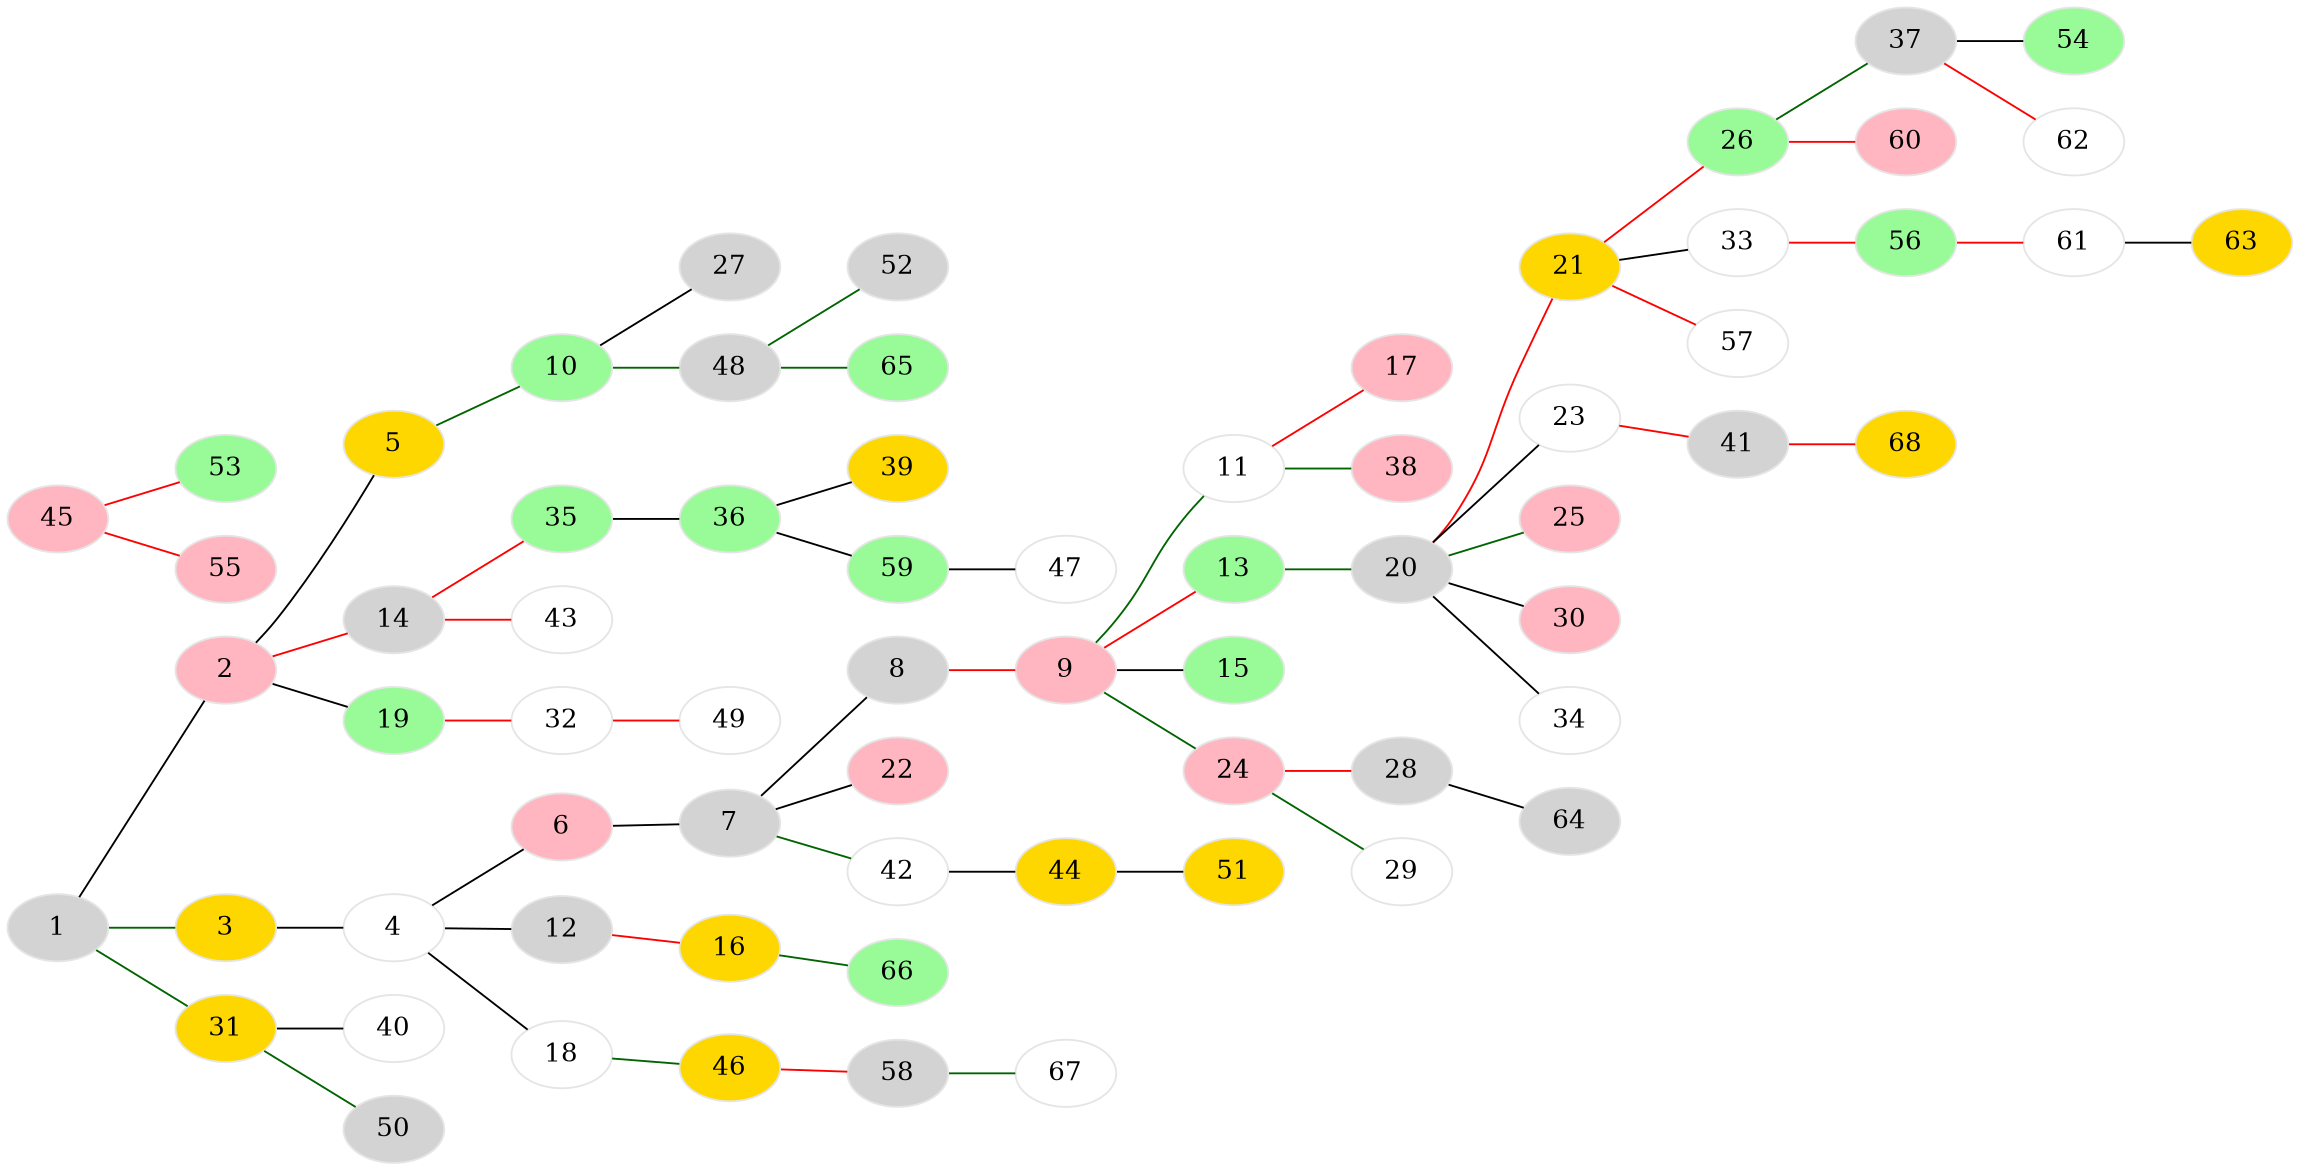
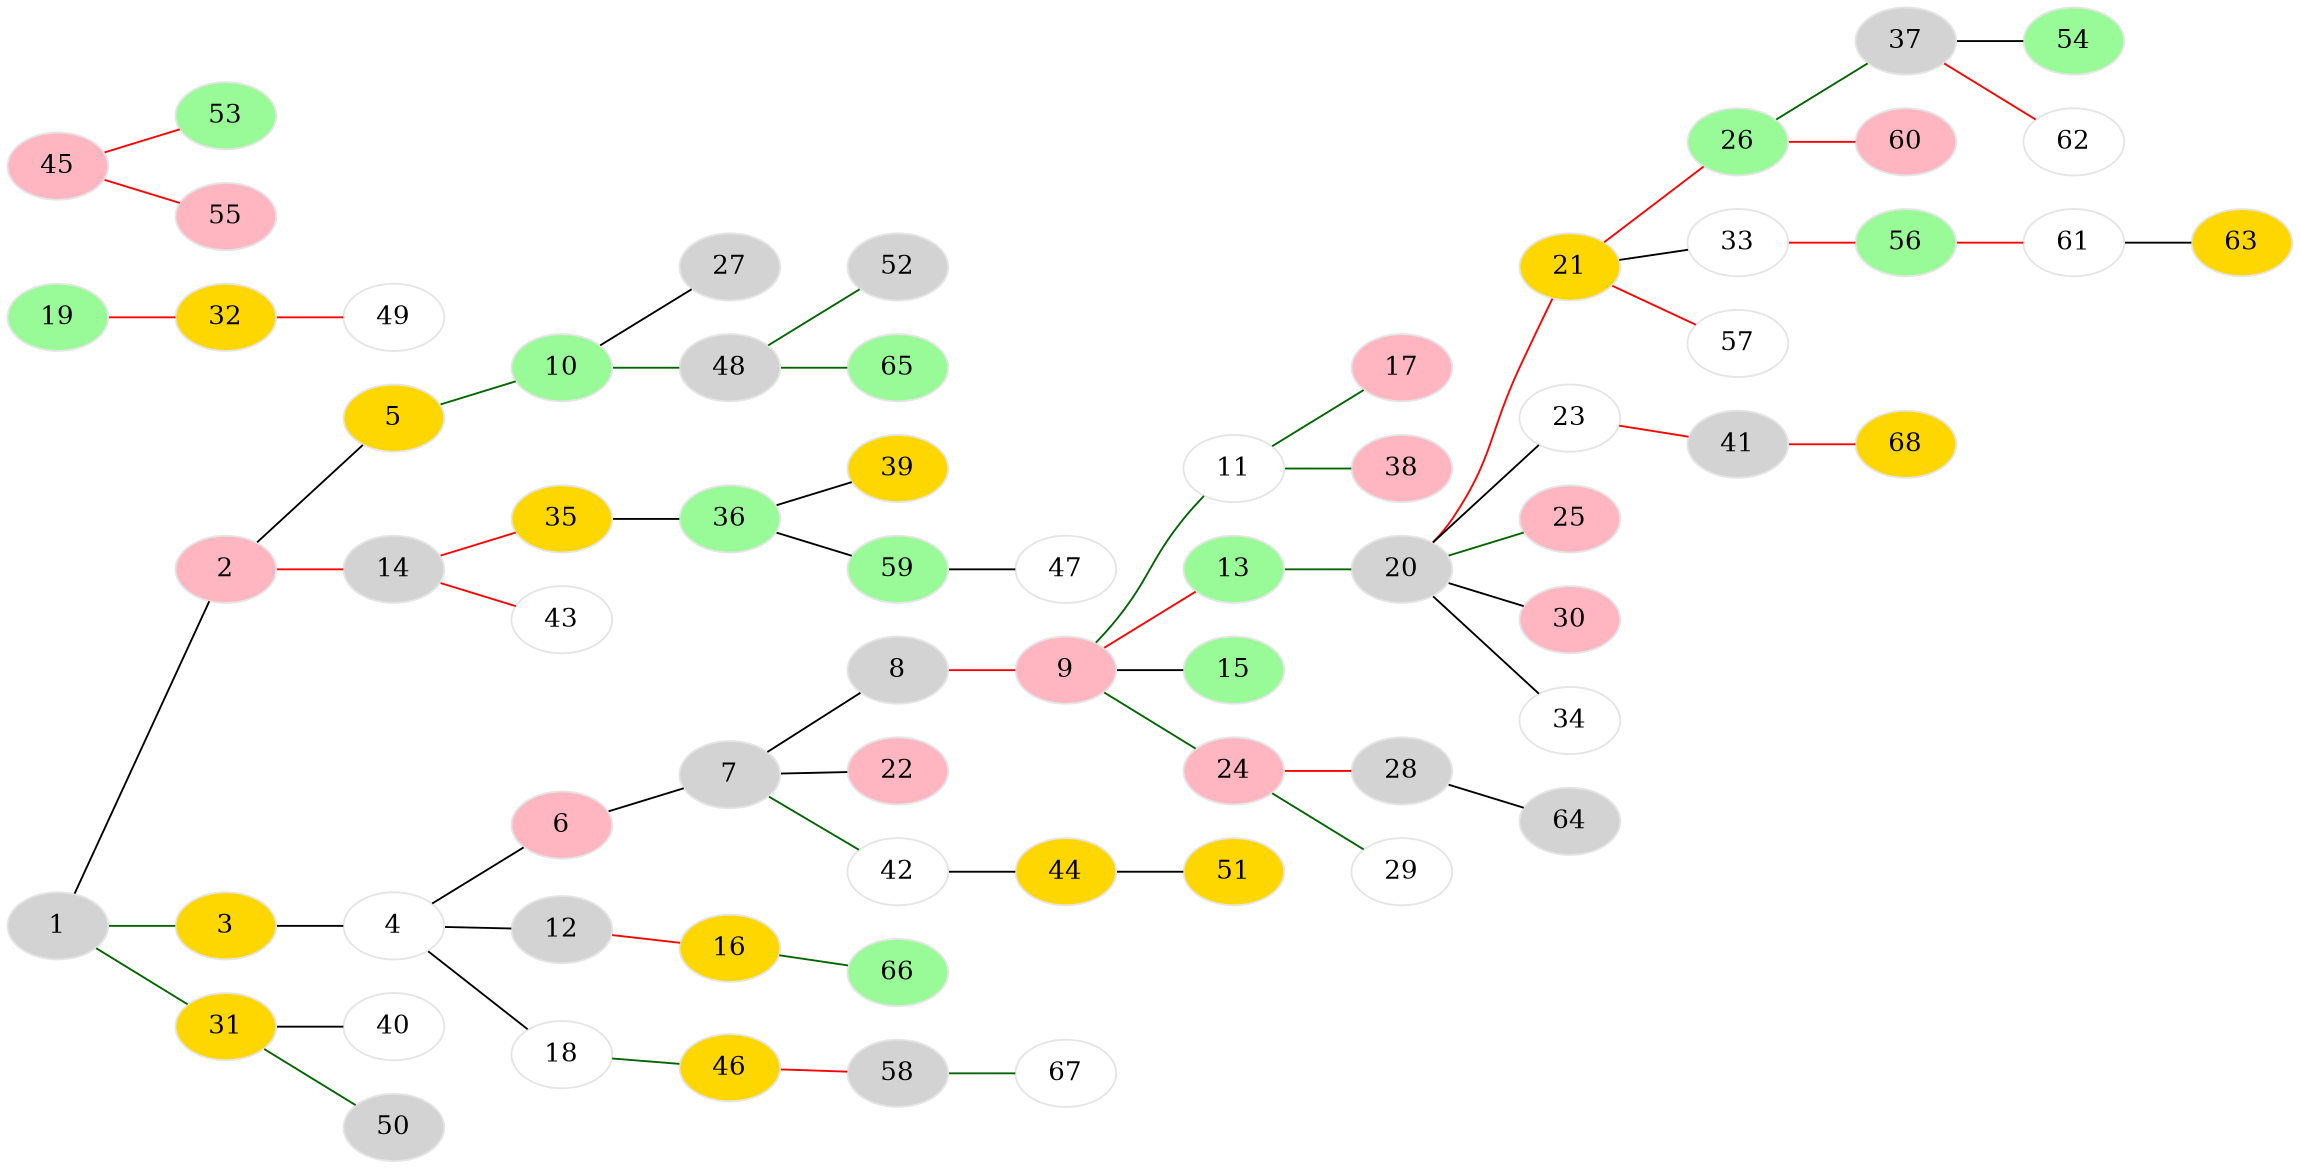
(1318, 418) -> (1318, 418)
(562, 519) -> (562, 519)
(310, 695) -> none
(562, 721) -> (226, 317)
